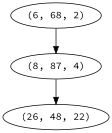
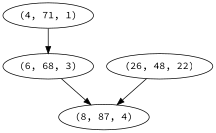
none -> (48, 16)
(56, 16) -> (48, 66)
(56, 88) -> (135, 89)
